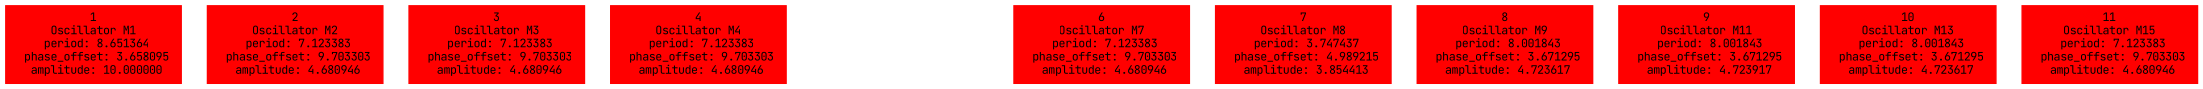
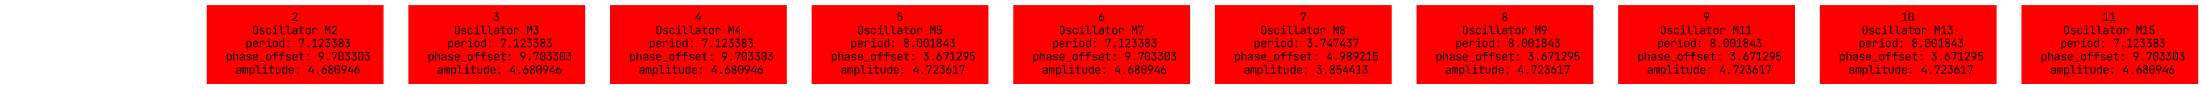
(94, 45) -> none
none -> (900, 45)
(1707, 70) -> (1707, 70)
